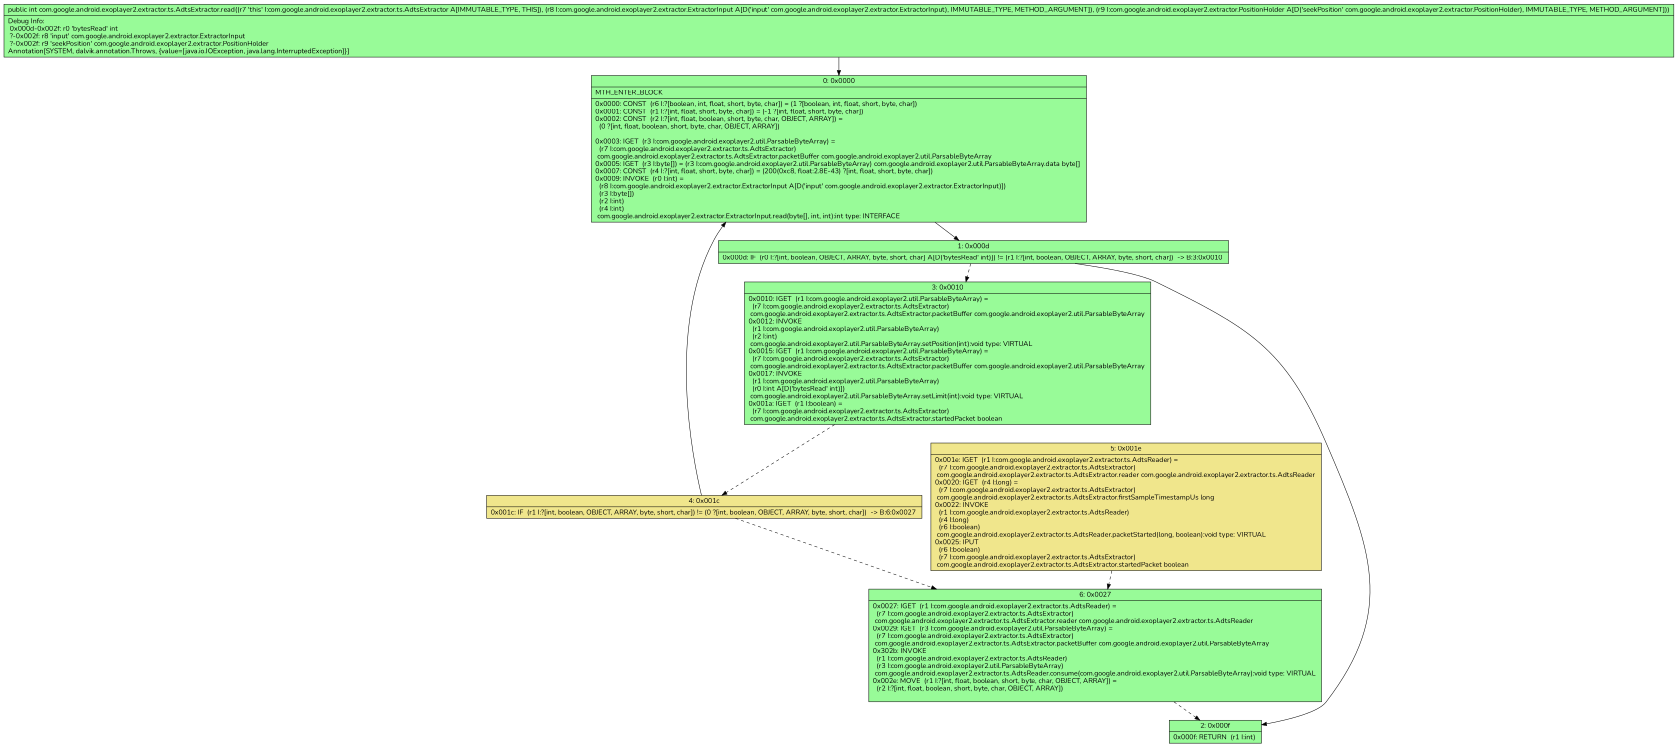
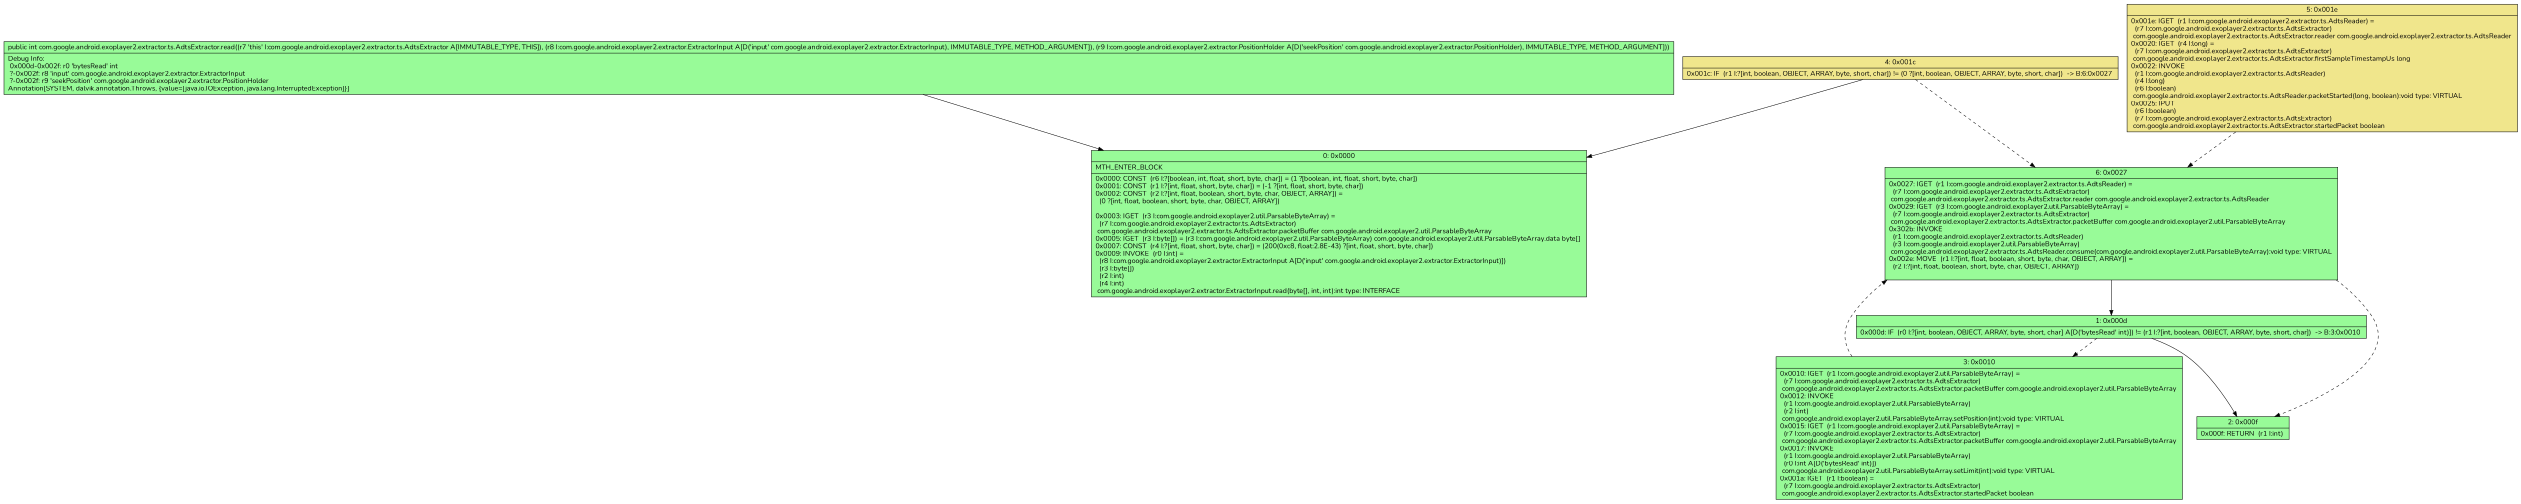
(945, 230) -> (2111, 295)
(780, 459) -> (1852, 315)
